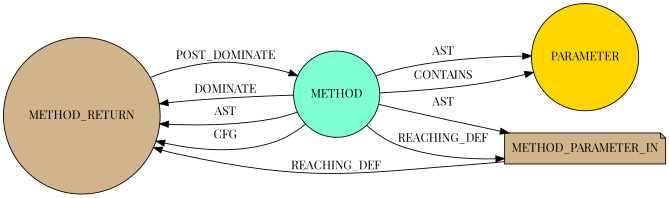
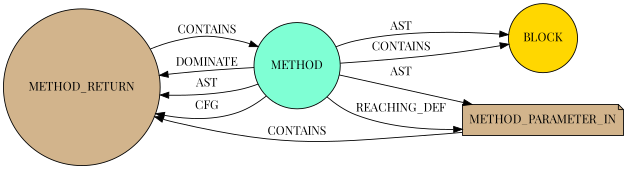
(226, 56) -> (207, 30)
(585, 57) -> (543, 38)
(337, 166) -> (297, 132)
